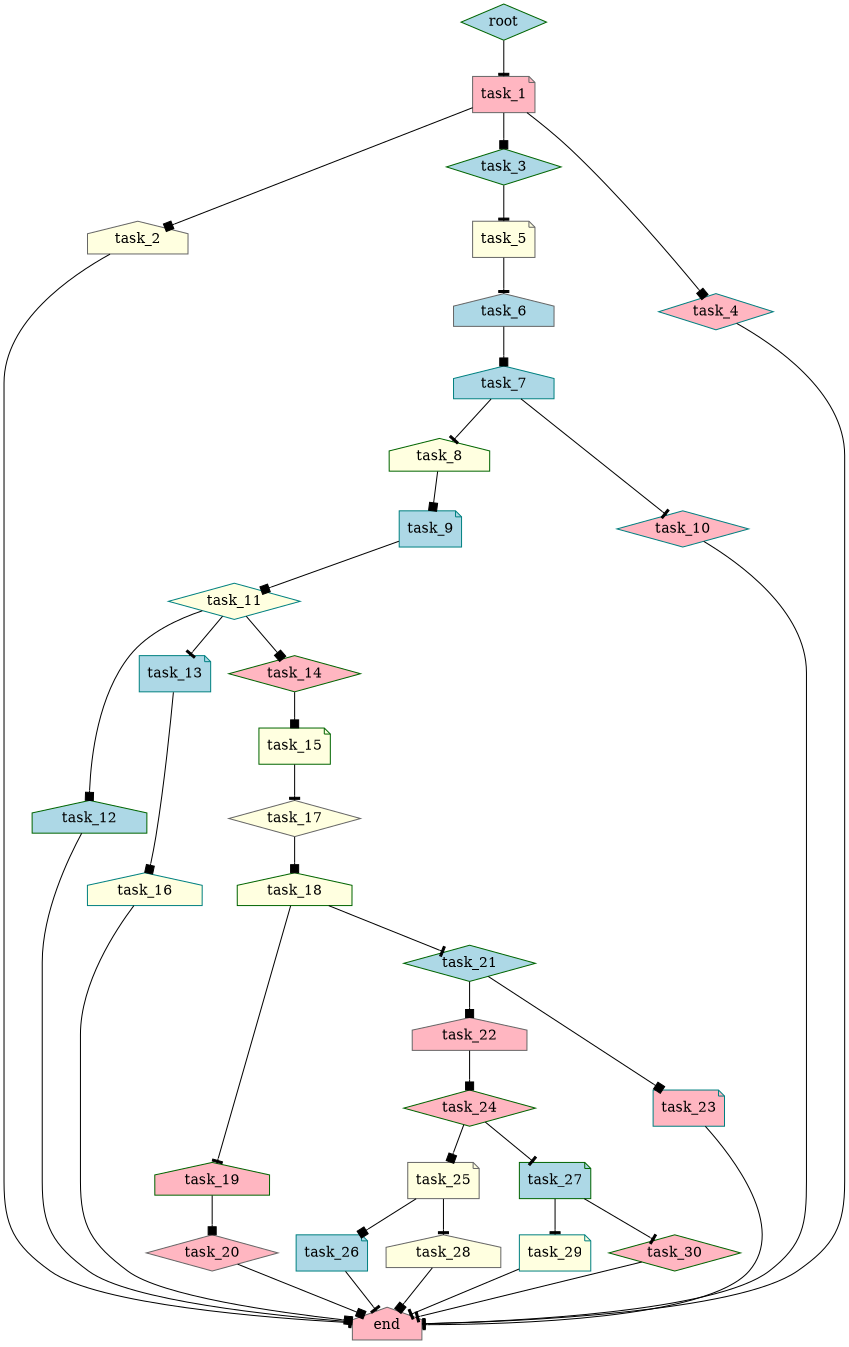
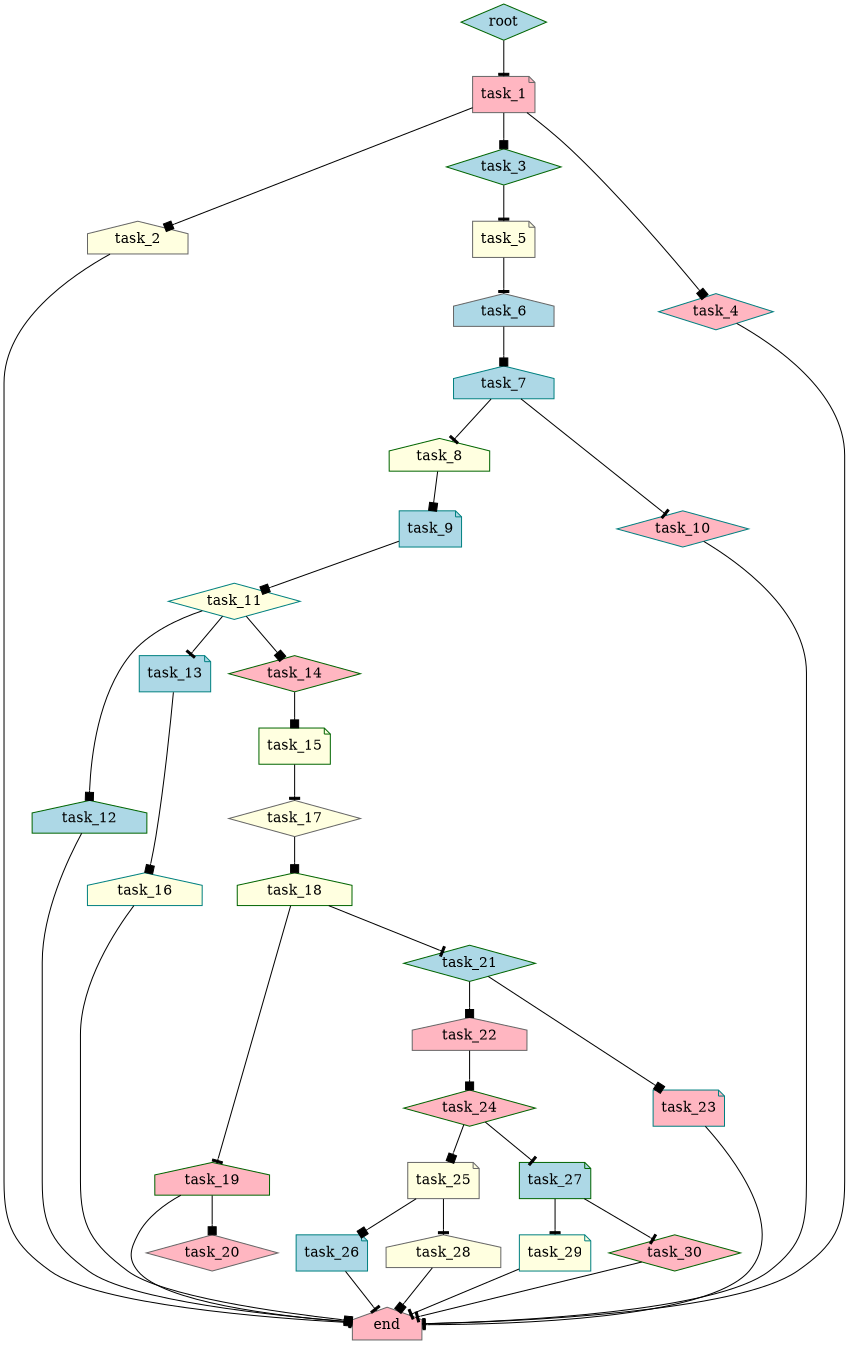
(296, 1288) -> (135, 1267)
